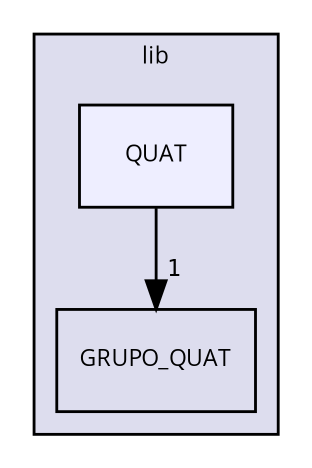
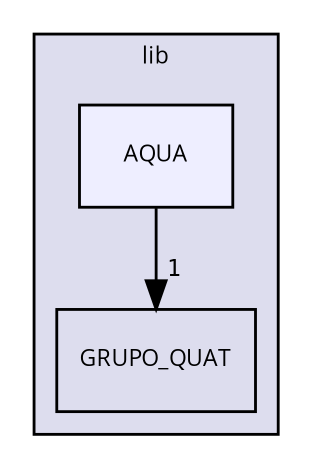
(156, 156) -> (156, 156)
